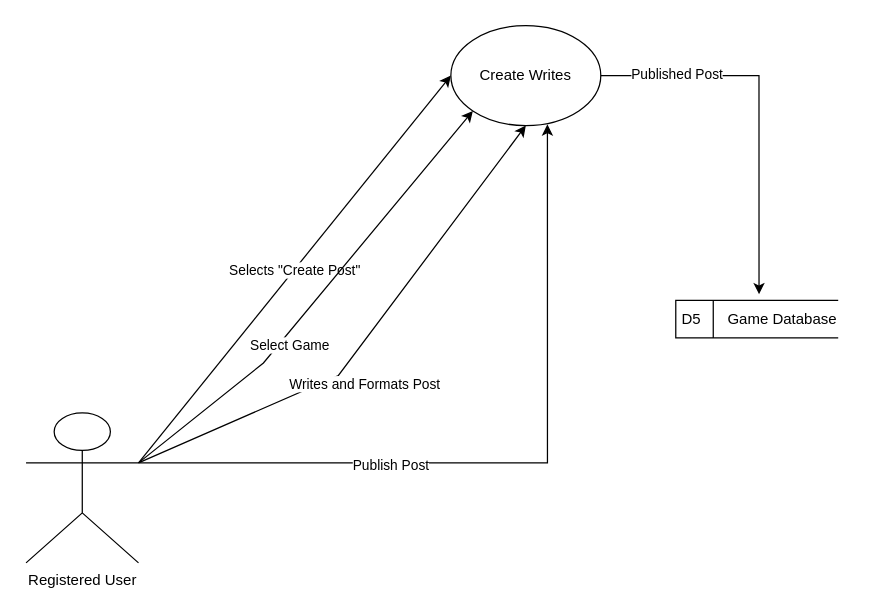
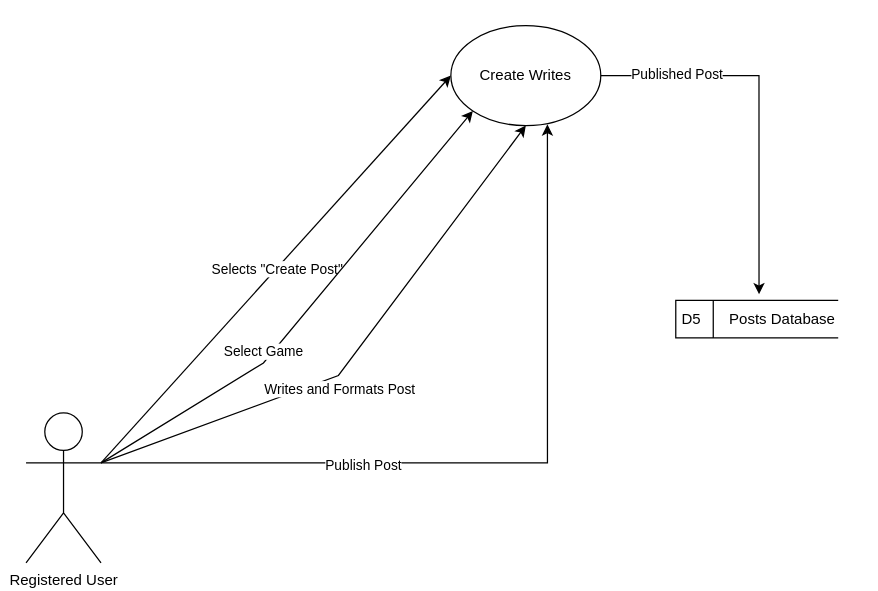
(783, 319) -> (783, 319)
(82, 488) -> (63, 488)
